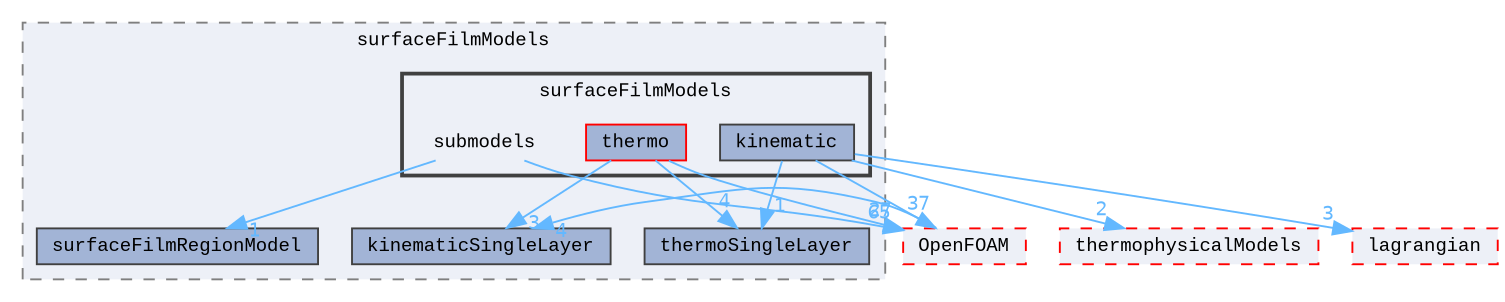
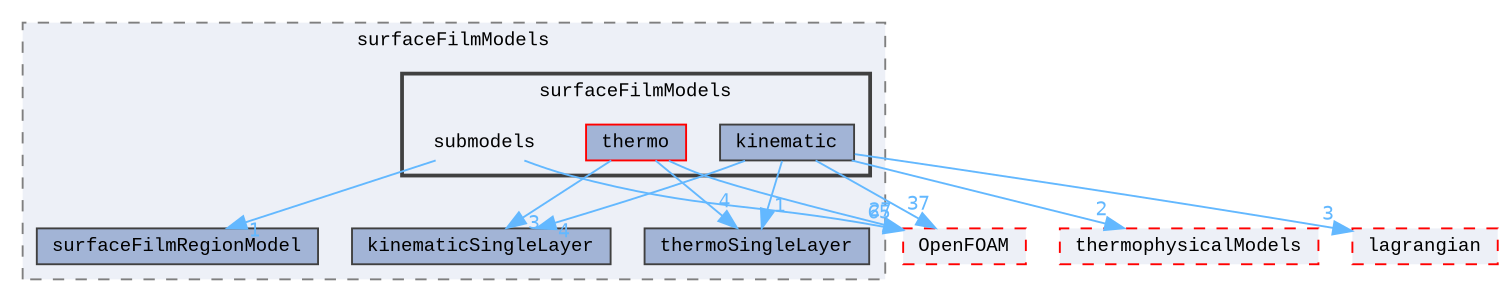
(717, 192) -> (627, 201)
